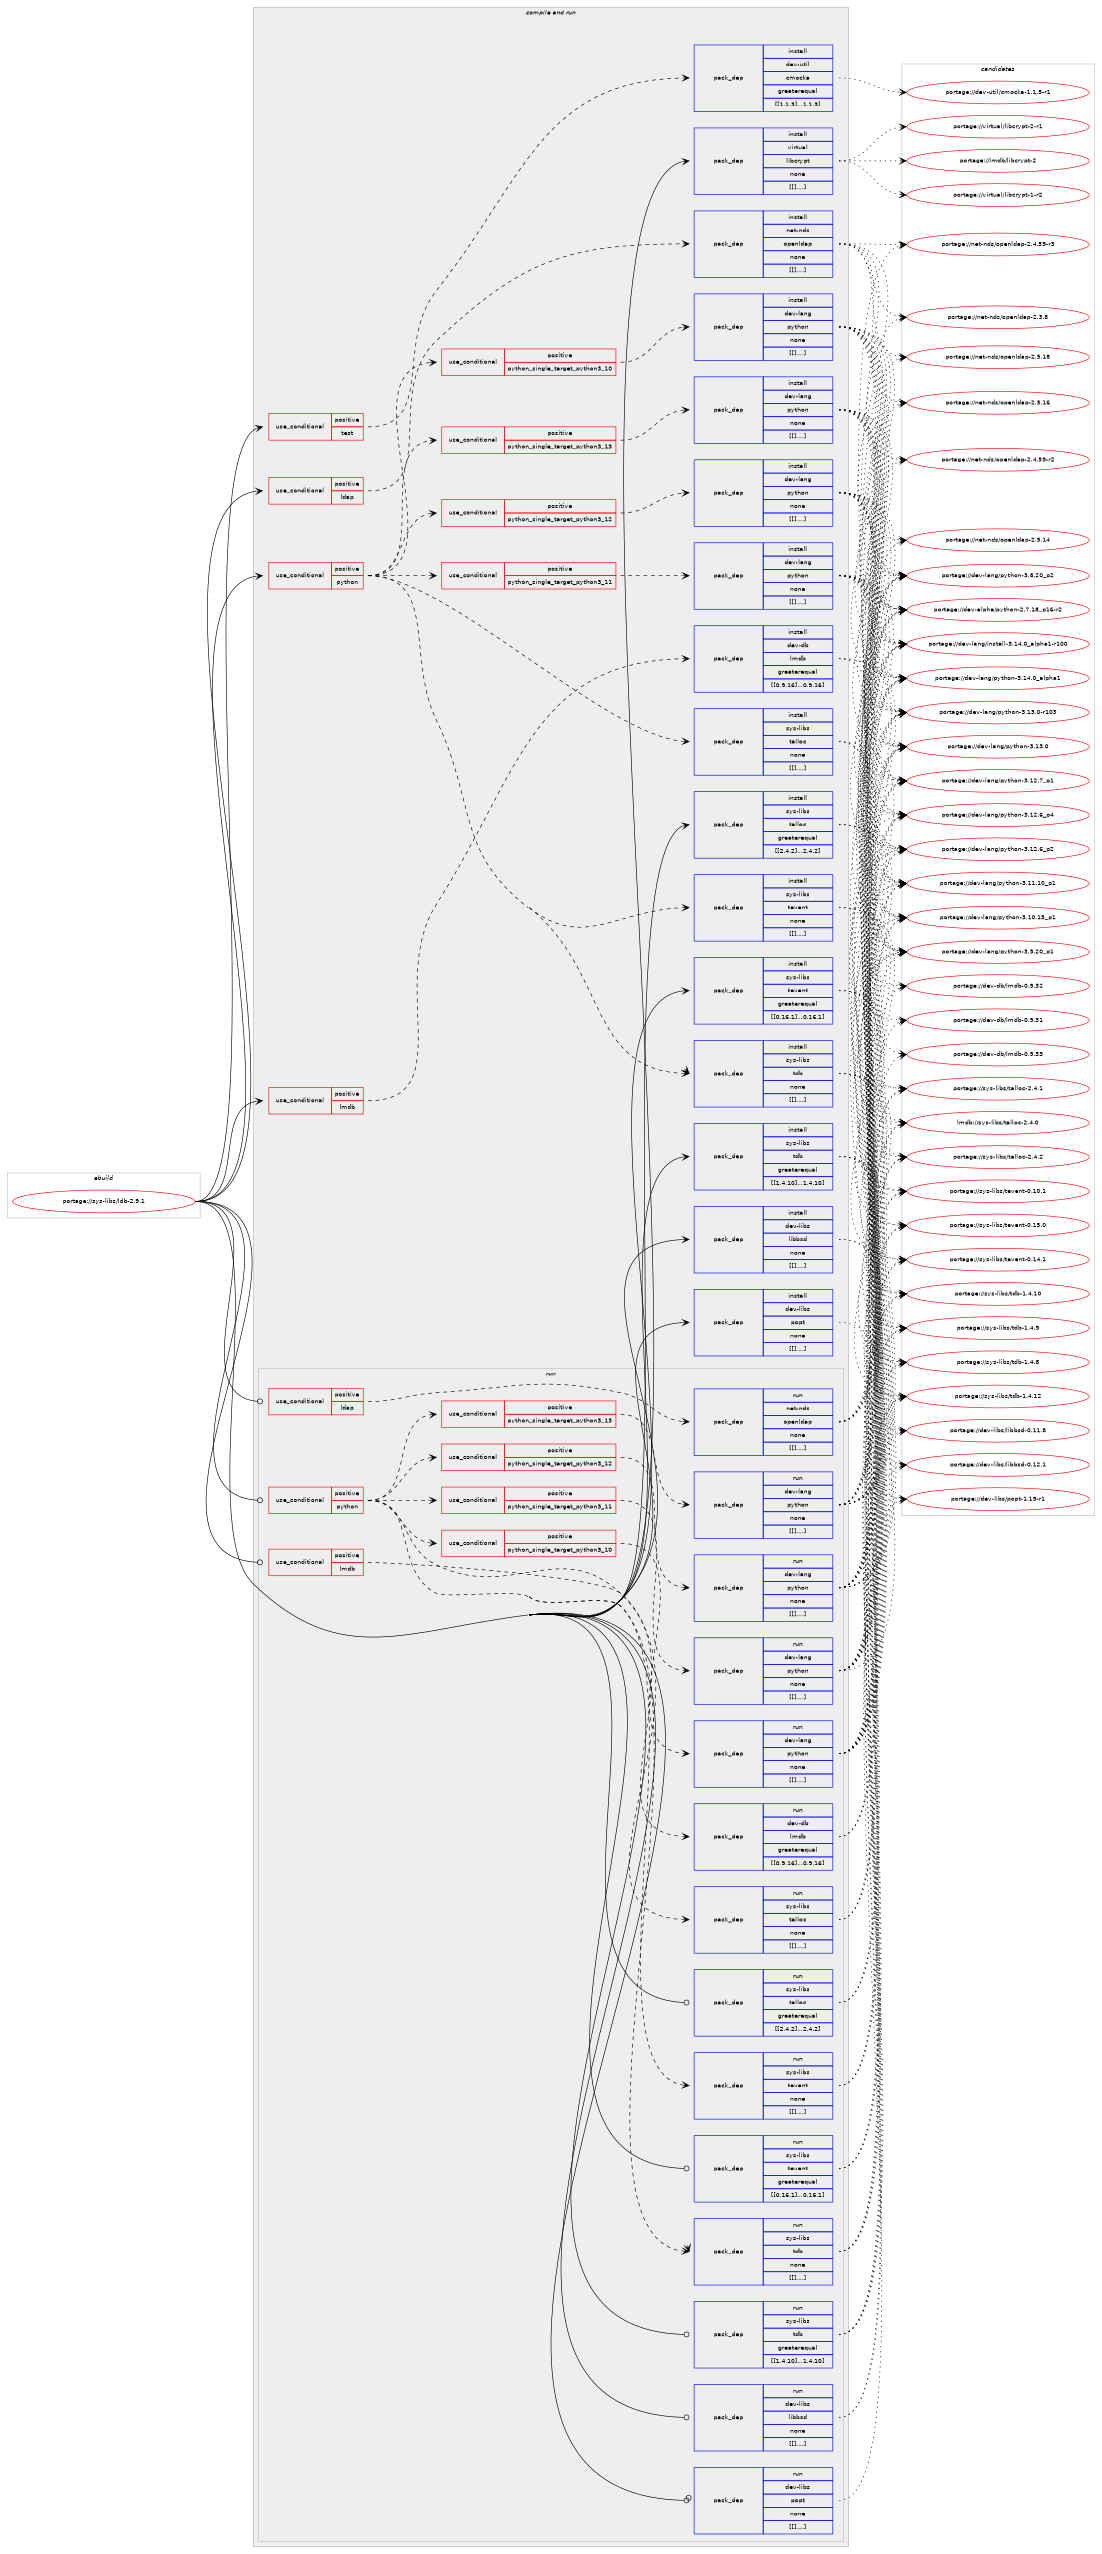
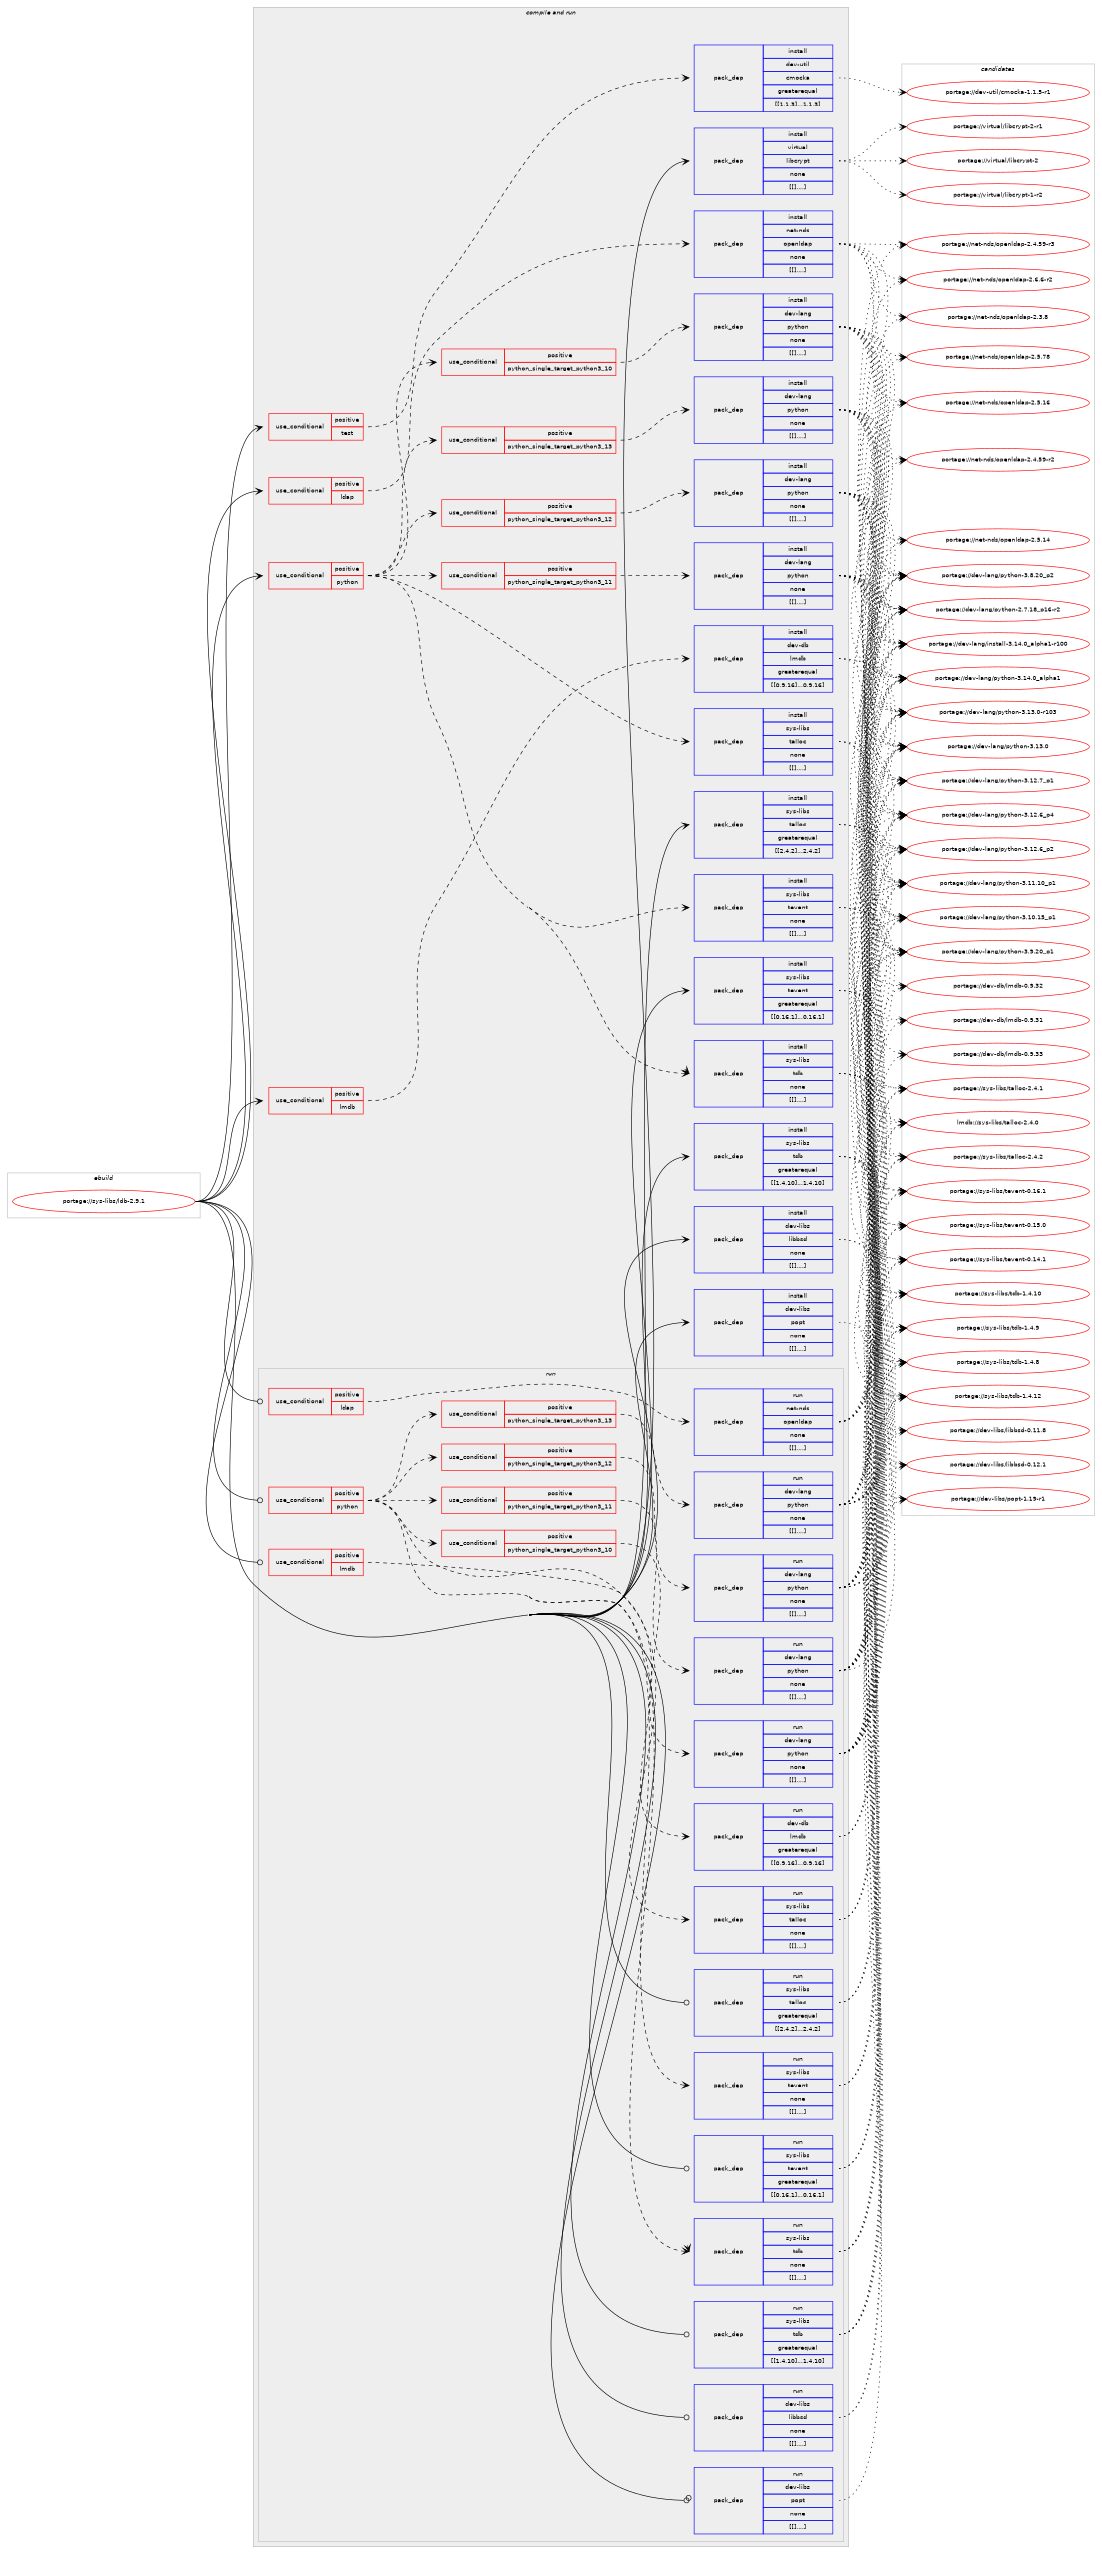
(998, 161) -> (998, 161)
none -> (998, 280)
(998, 357) -> (998, 357)
(998, 610) -> (998, 610)
(998, 1191) -> (998, 1191)
